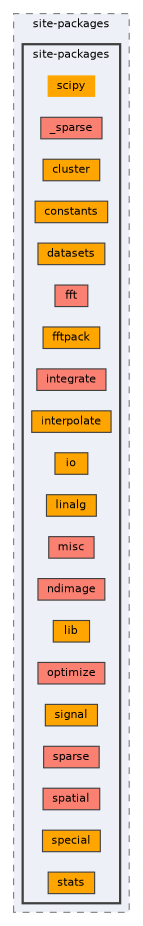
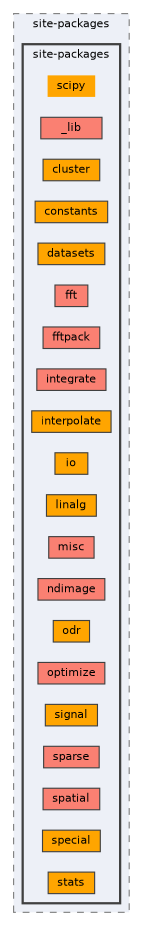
(71, 128) -> (71, 128)
(71, 338) -> (71, 338)
(71, 631) -> (71, 631)
